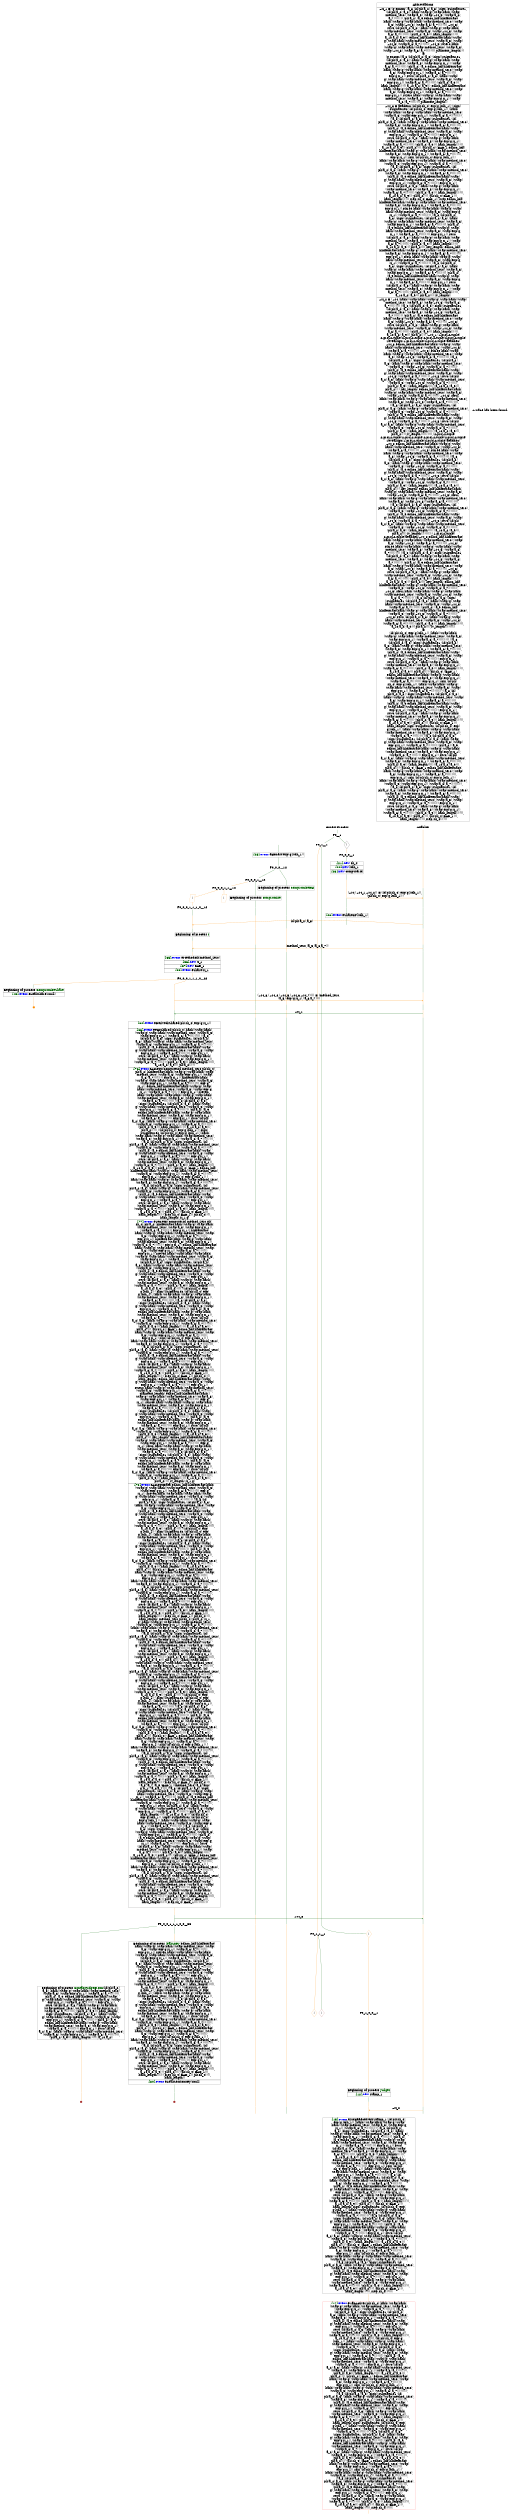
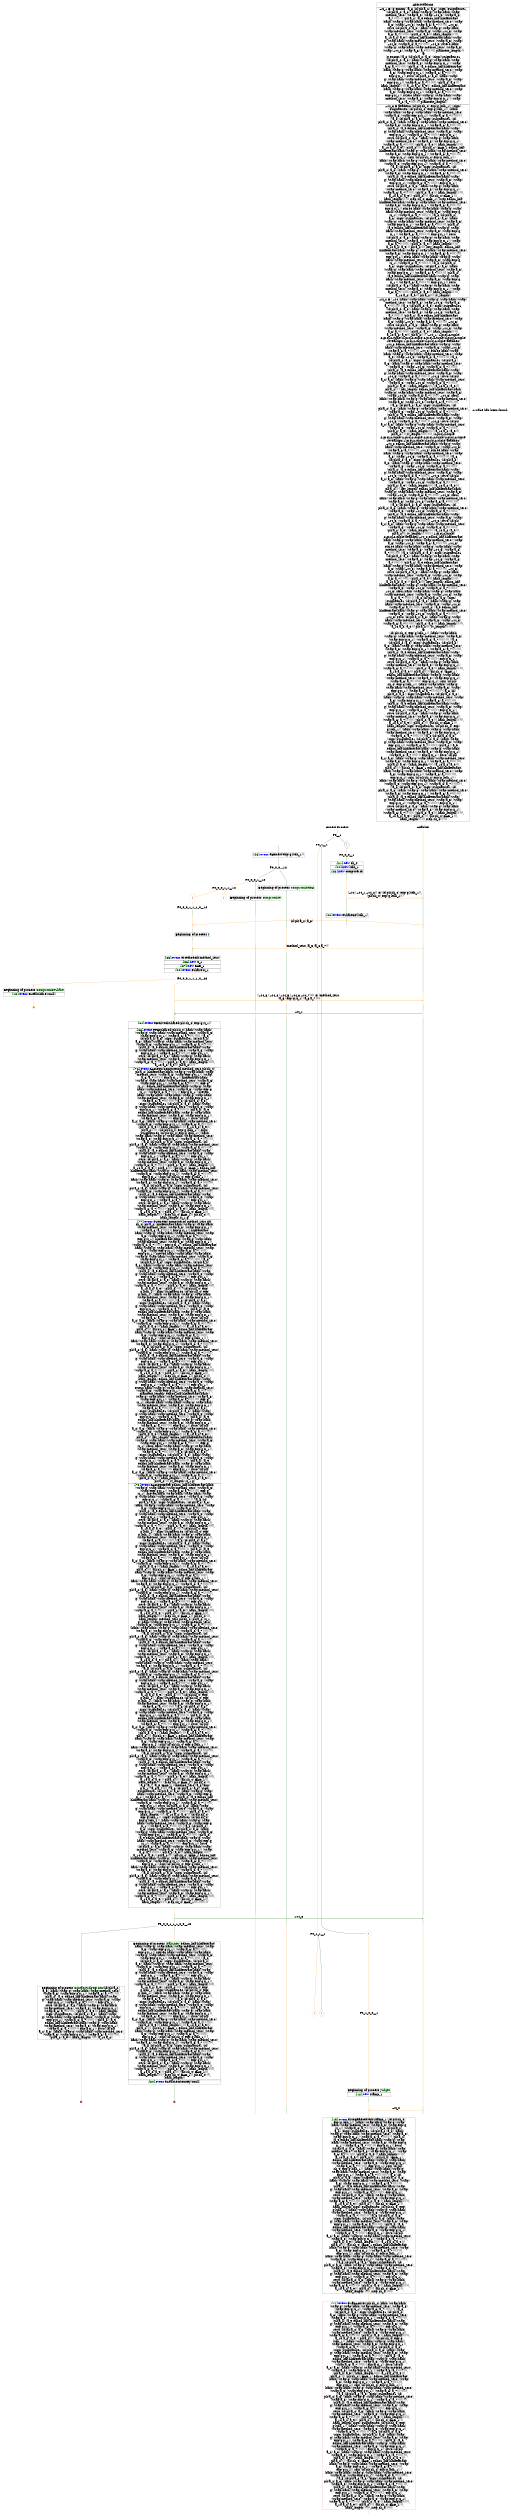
(174, 1924) -> (174, 1924)
